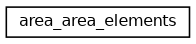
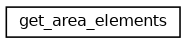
(98, 22) -> (93, 22)
